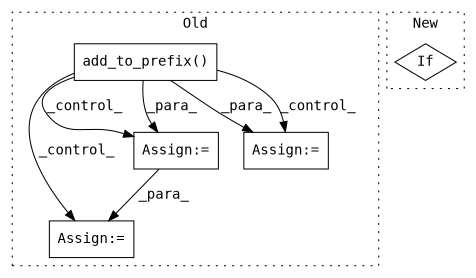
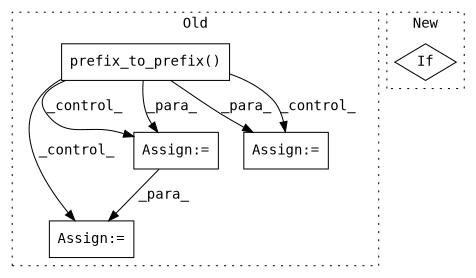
(146, 62) -> (146, 62)
